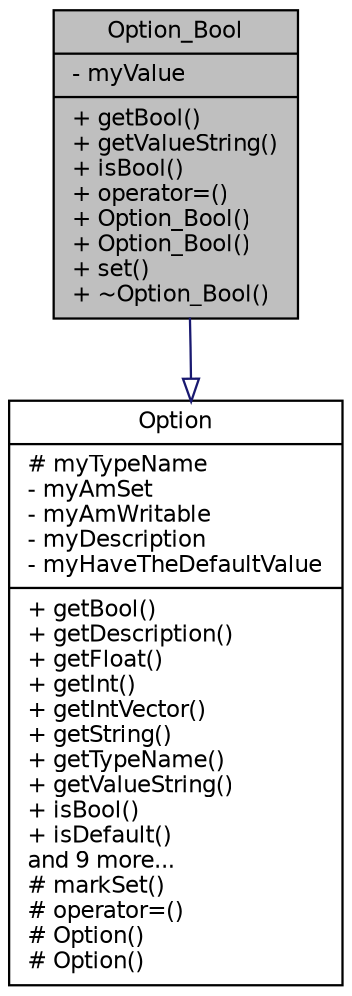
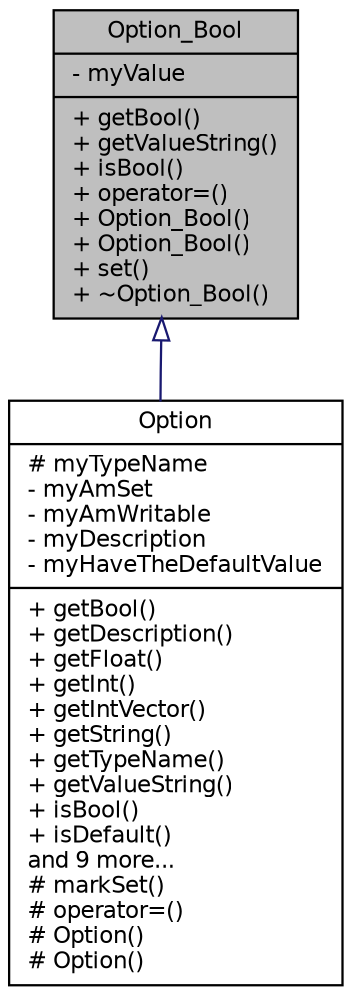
(191, 348) -> (161, 371)
